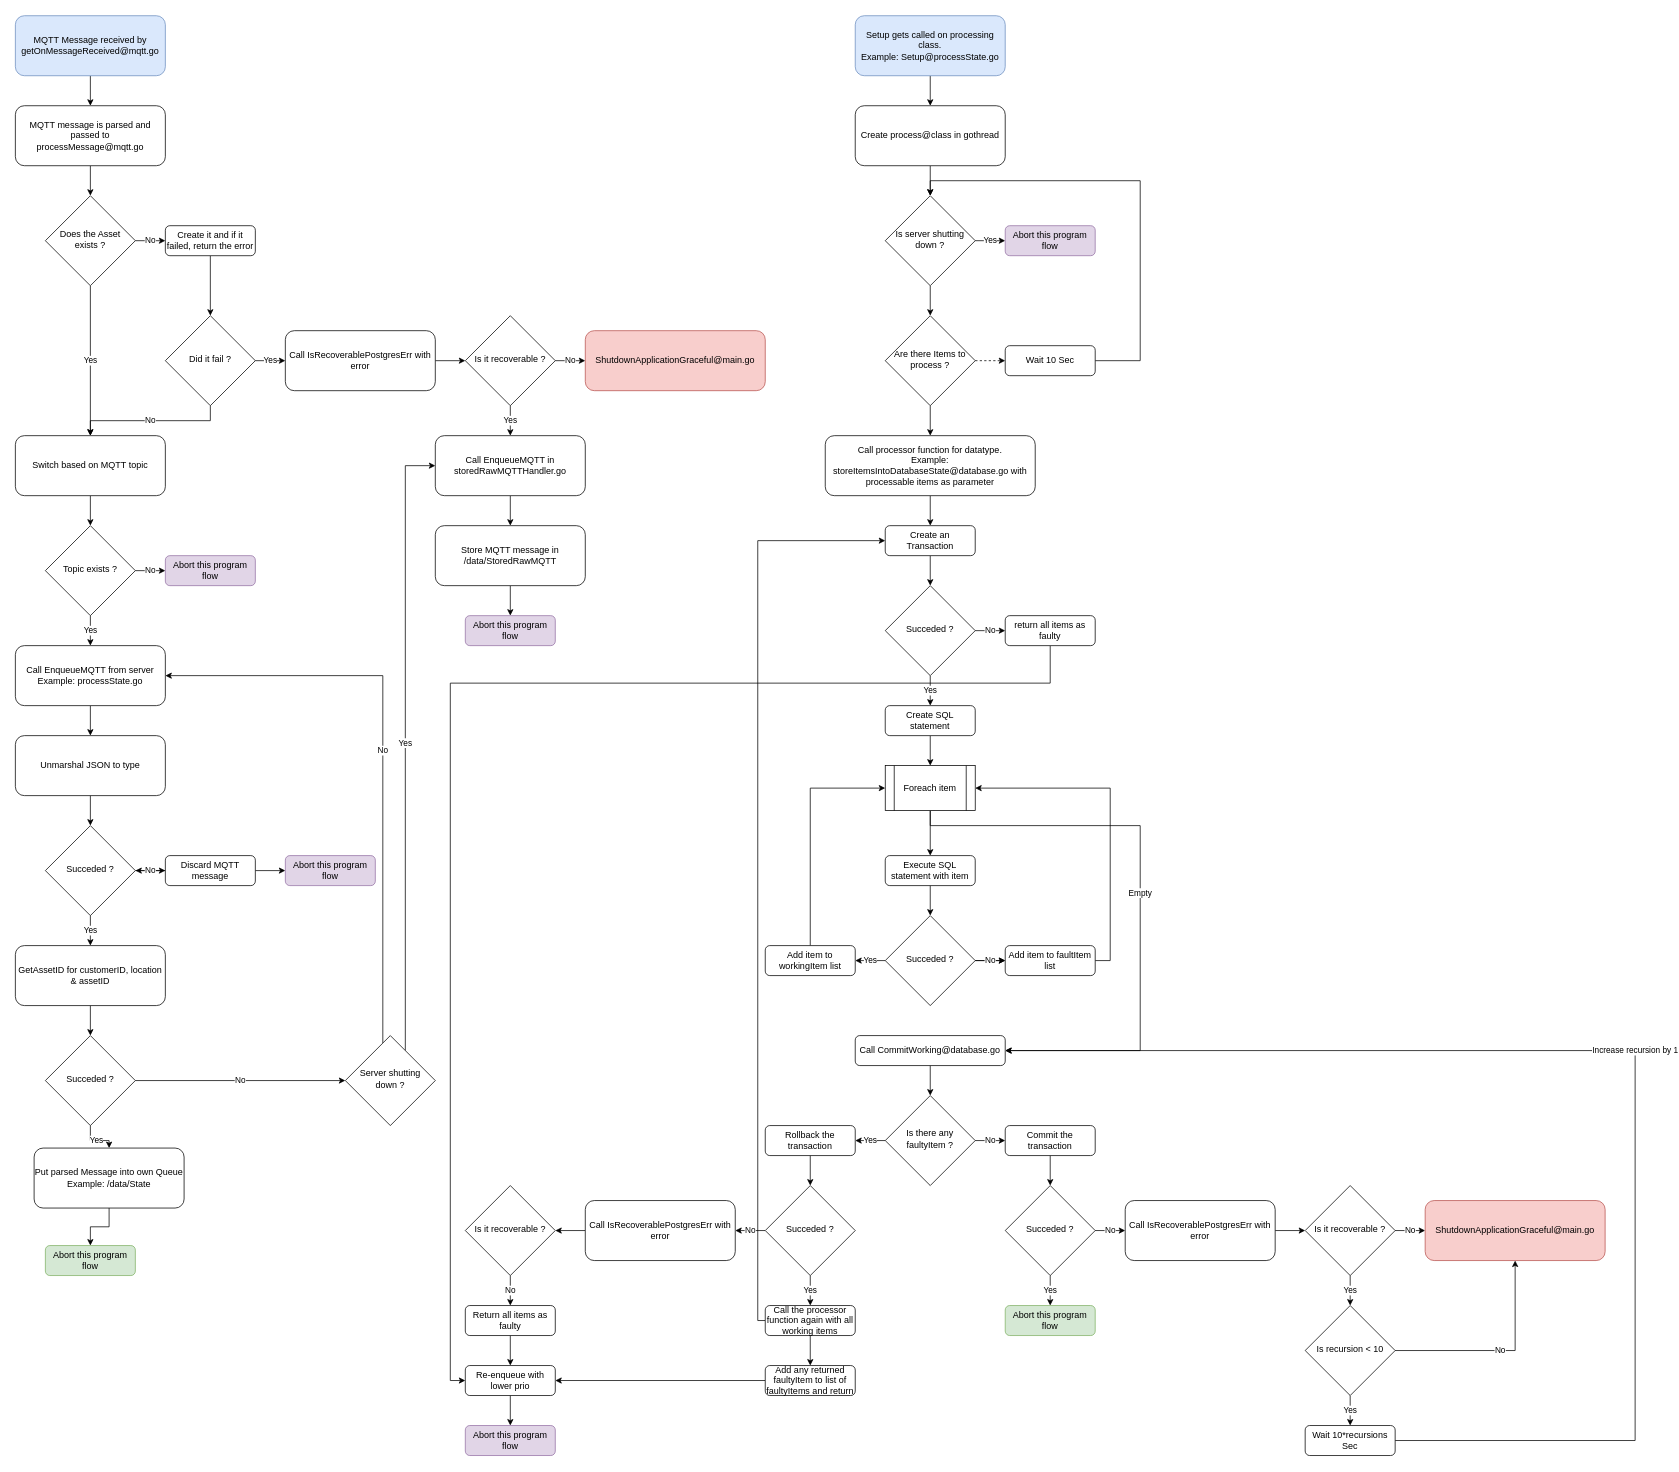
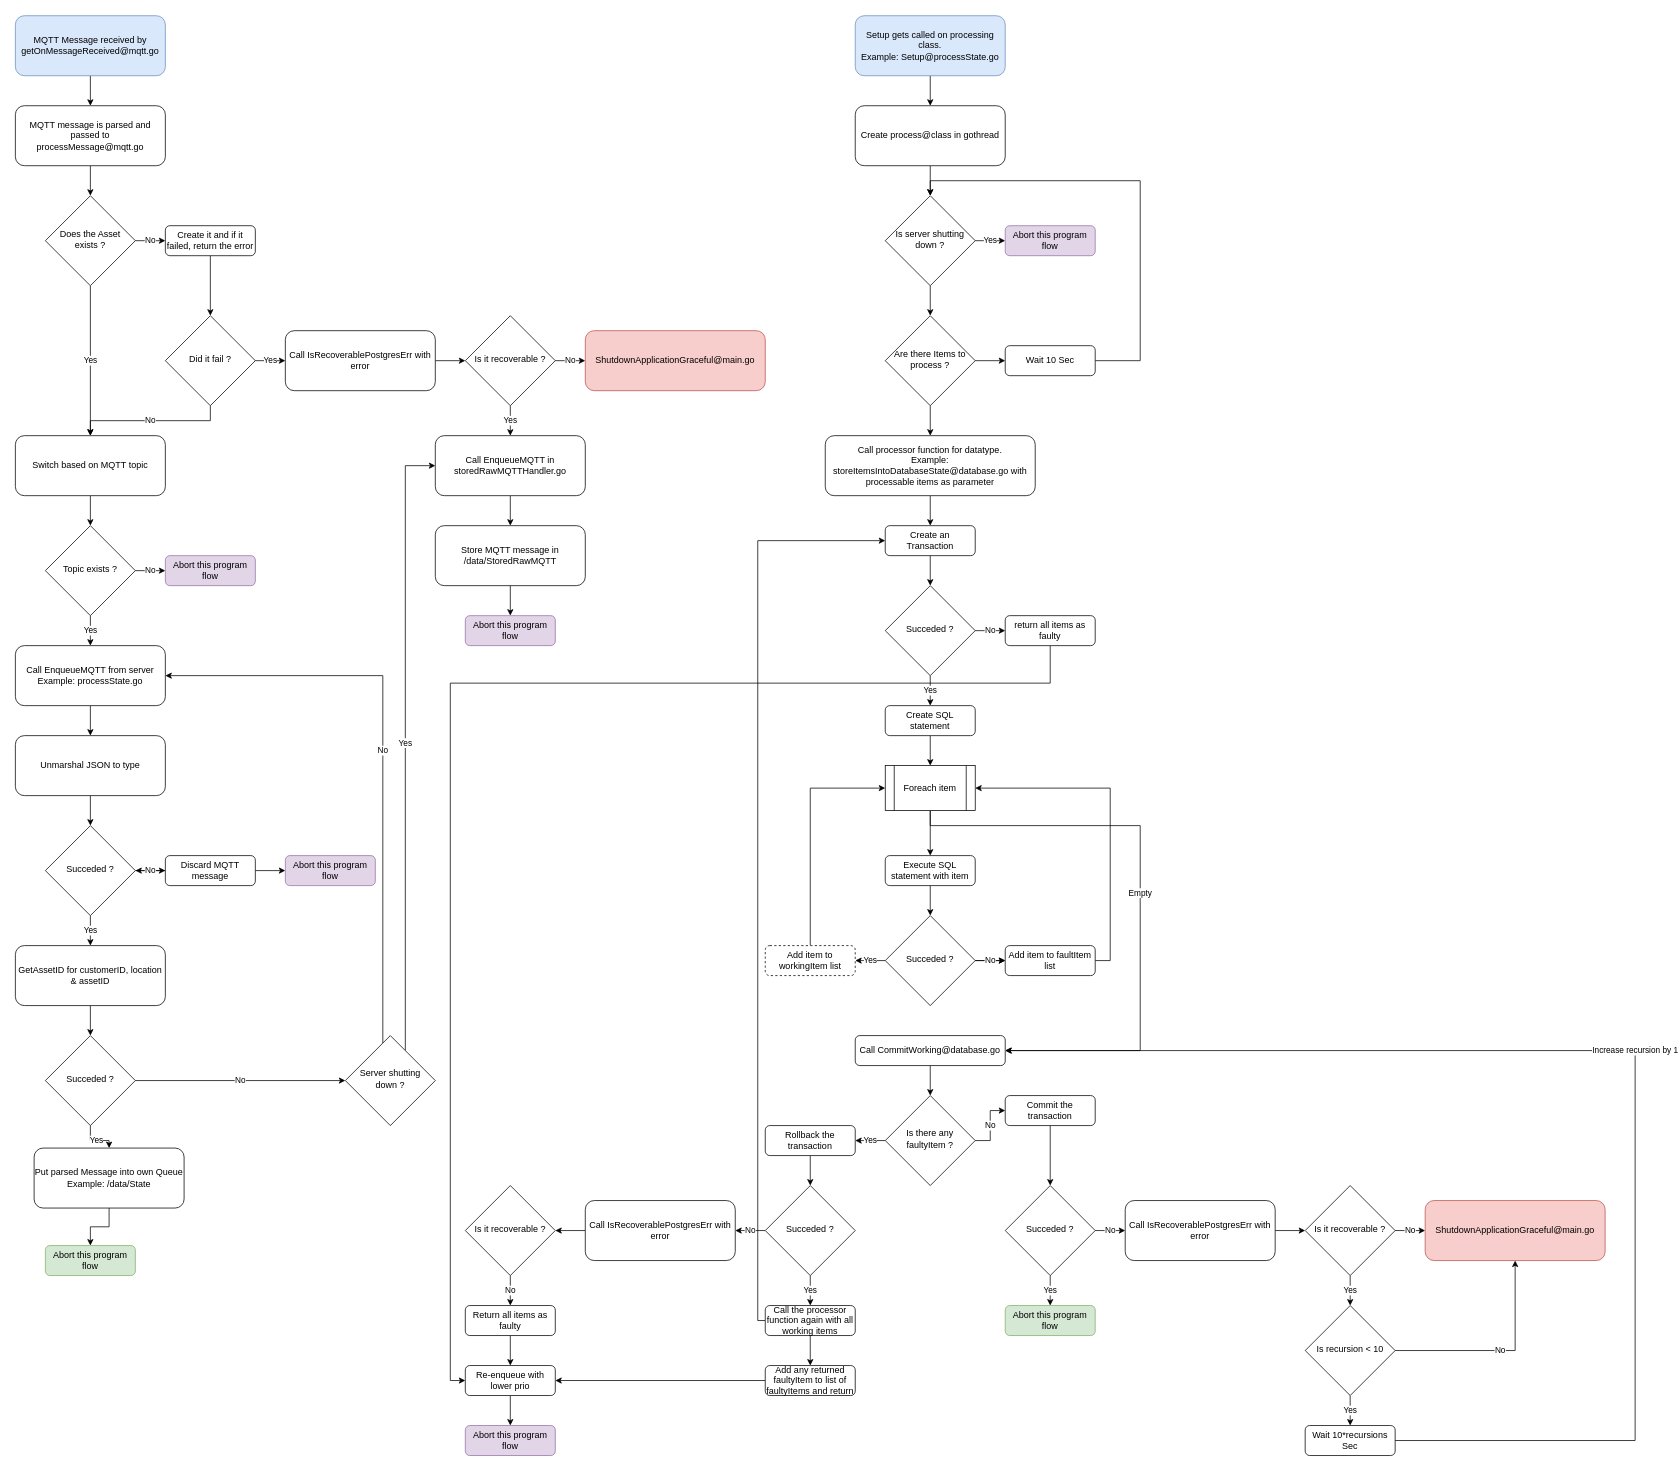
(986, 360) -> (986, 360)
(810, 960) -> (810, 960)
(1050, 1140) -> (1050, 1110)
